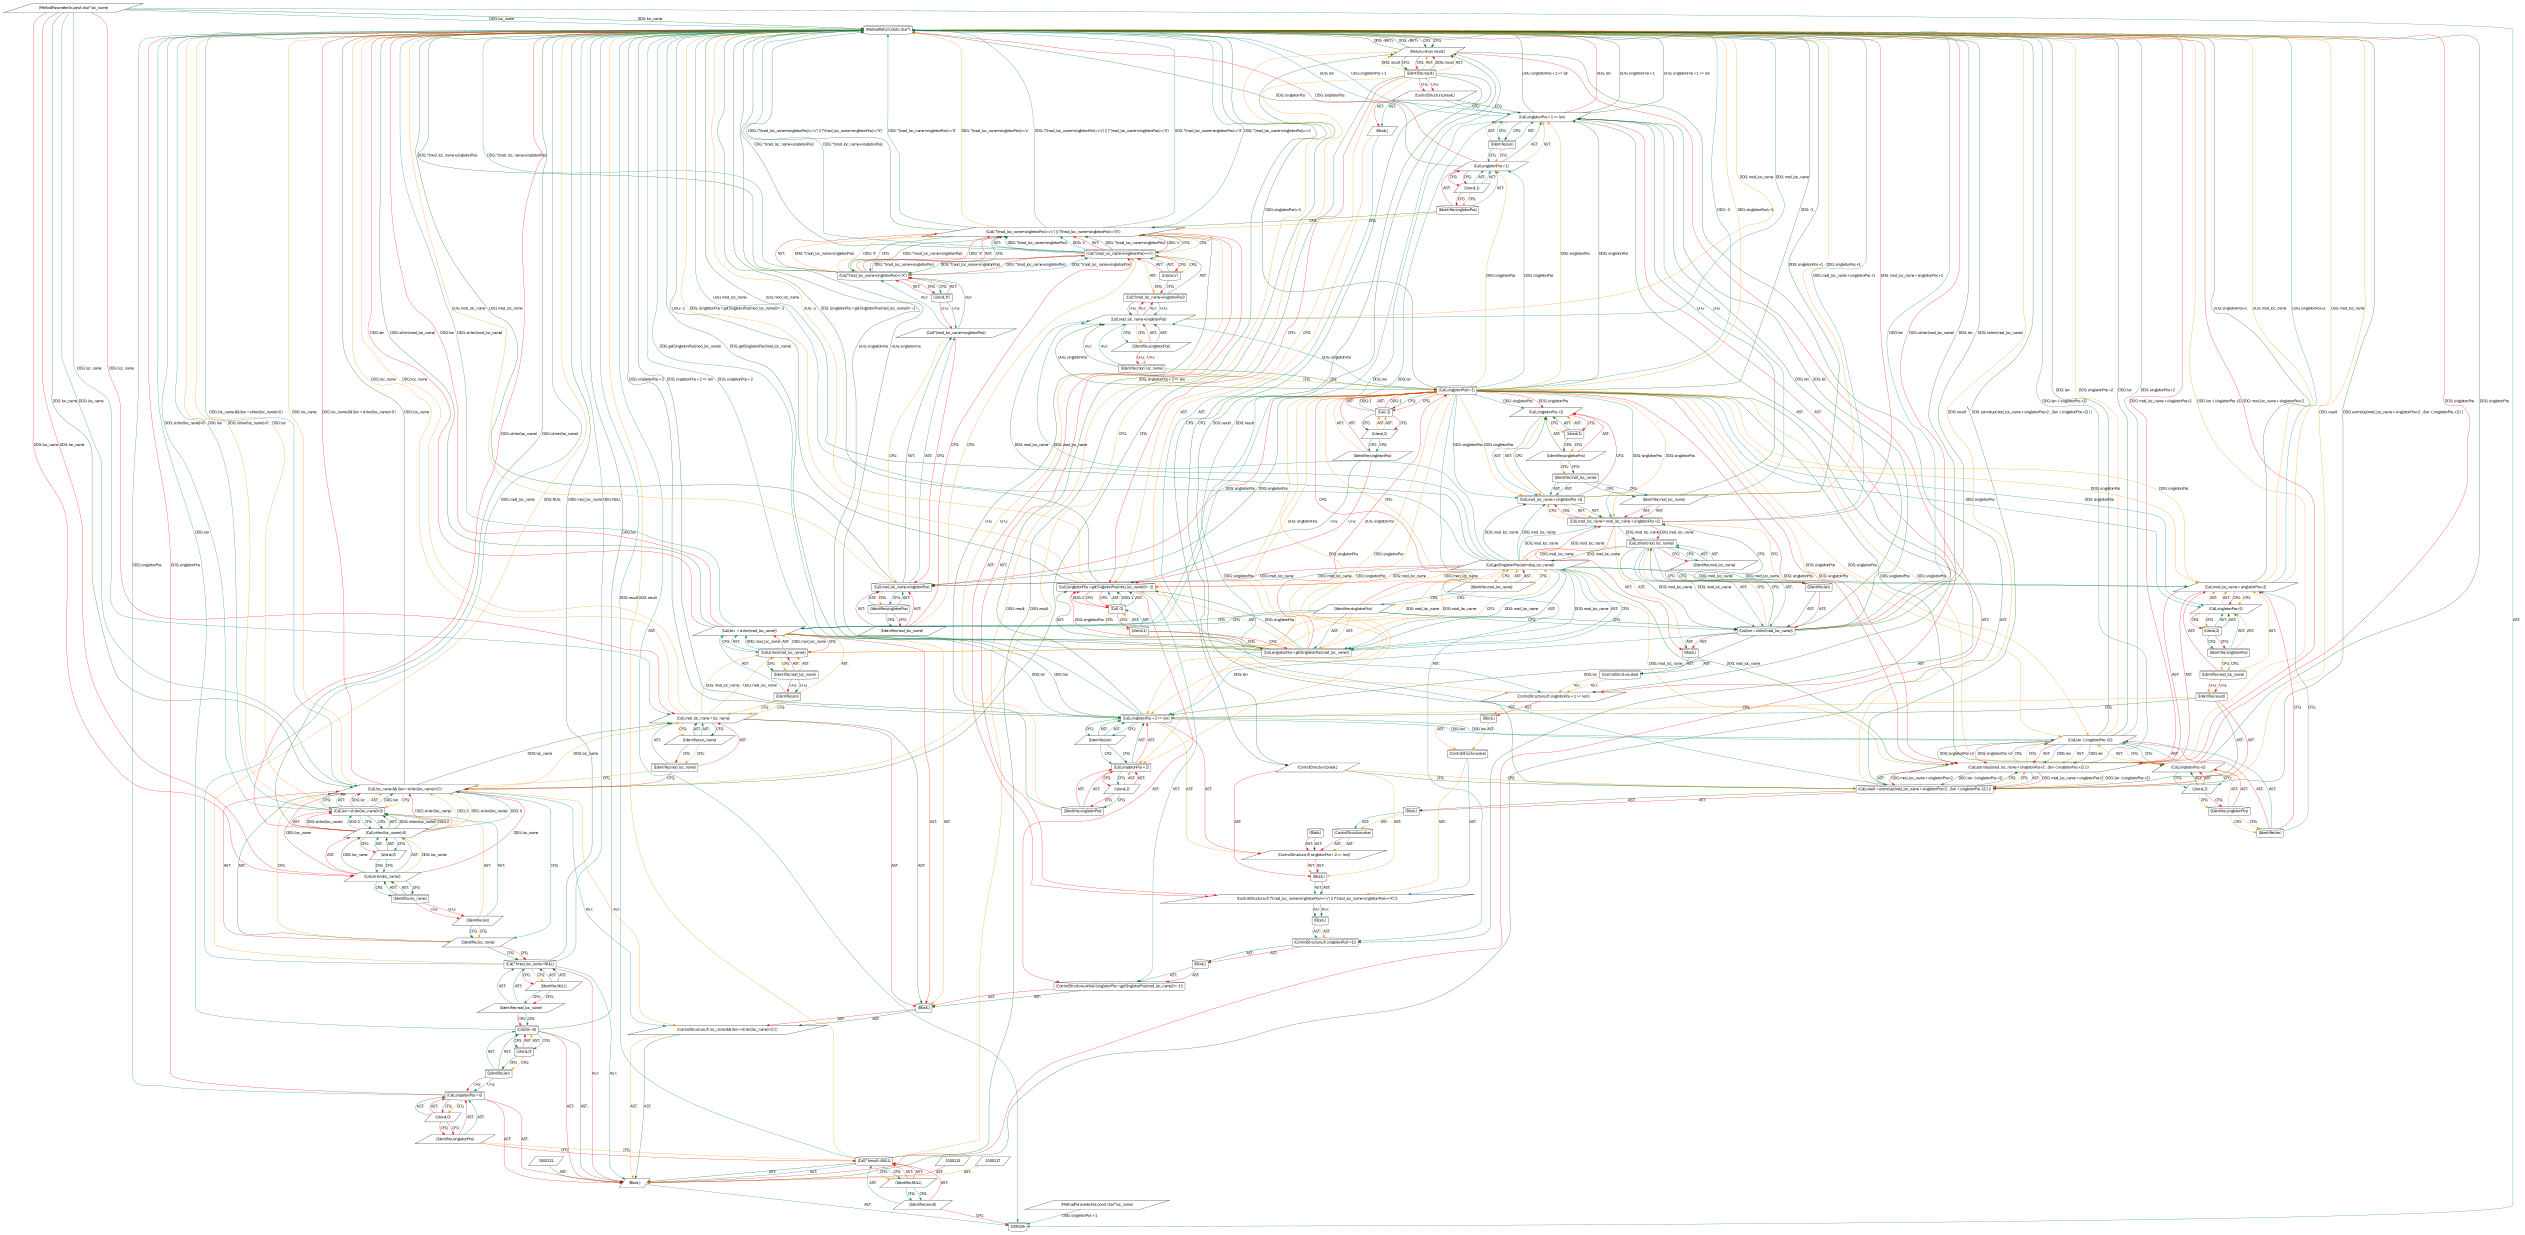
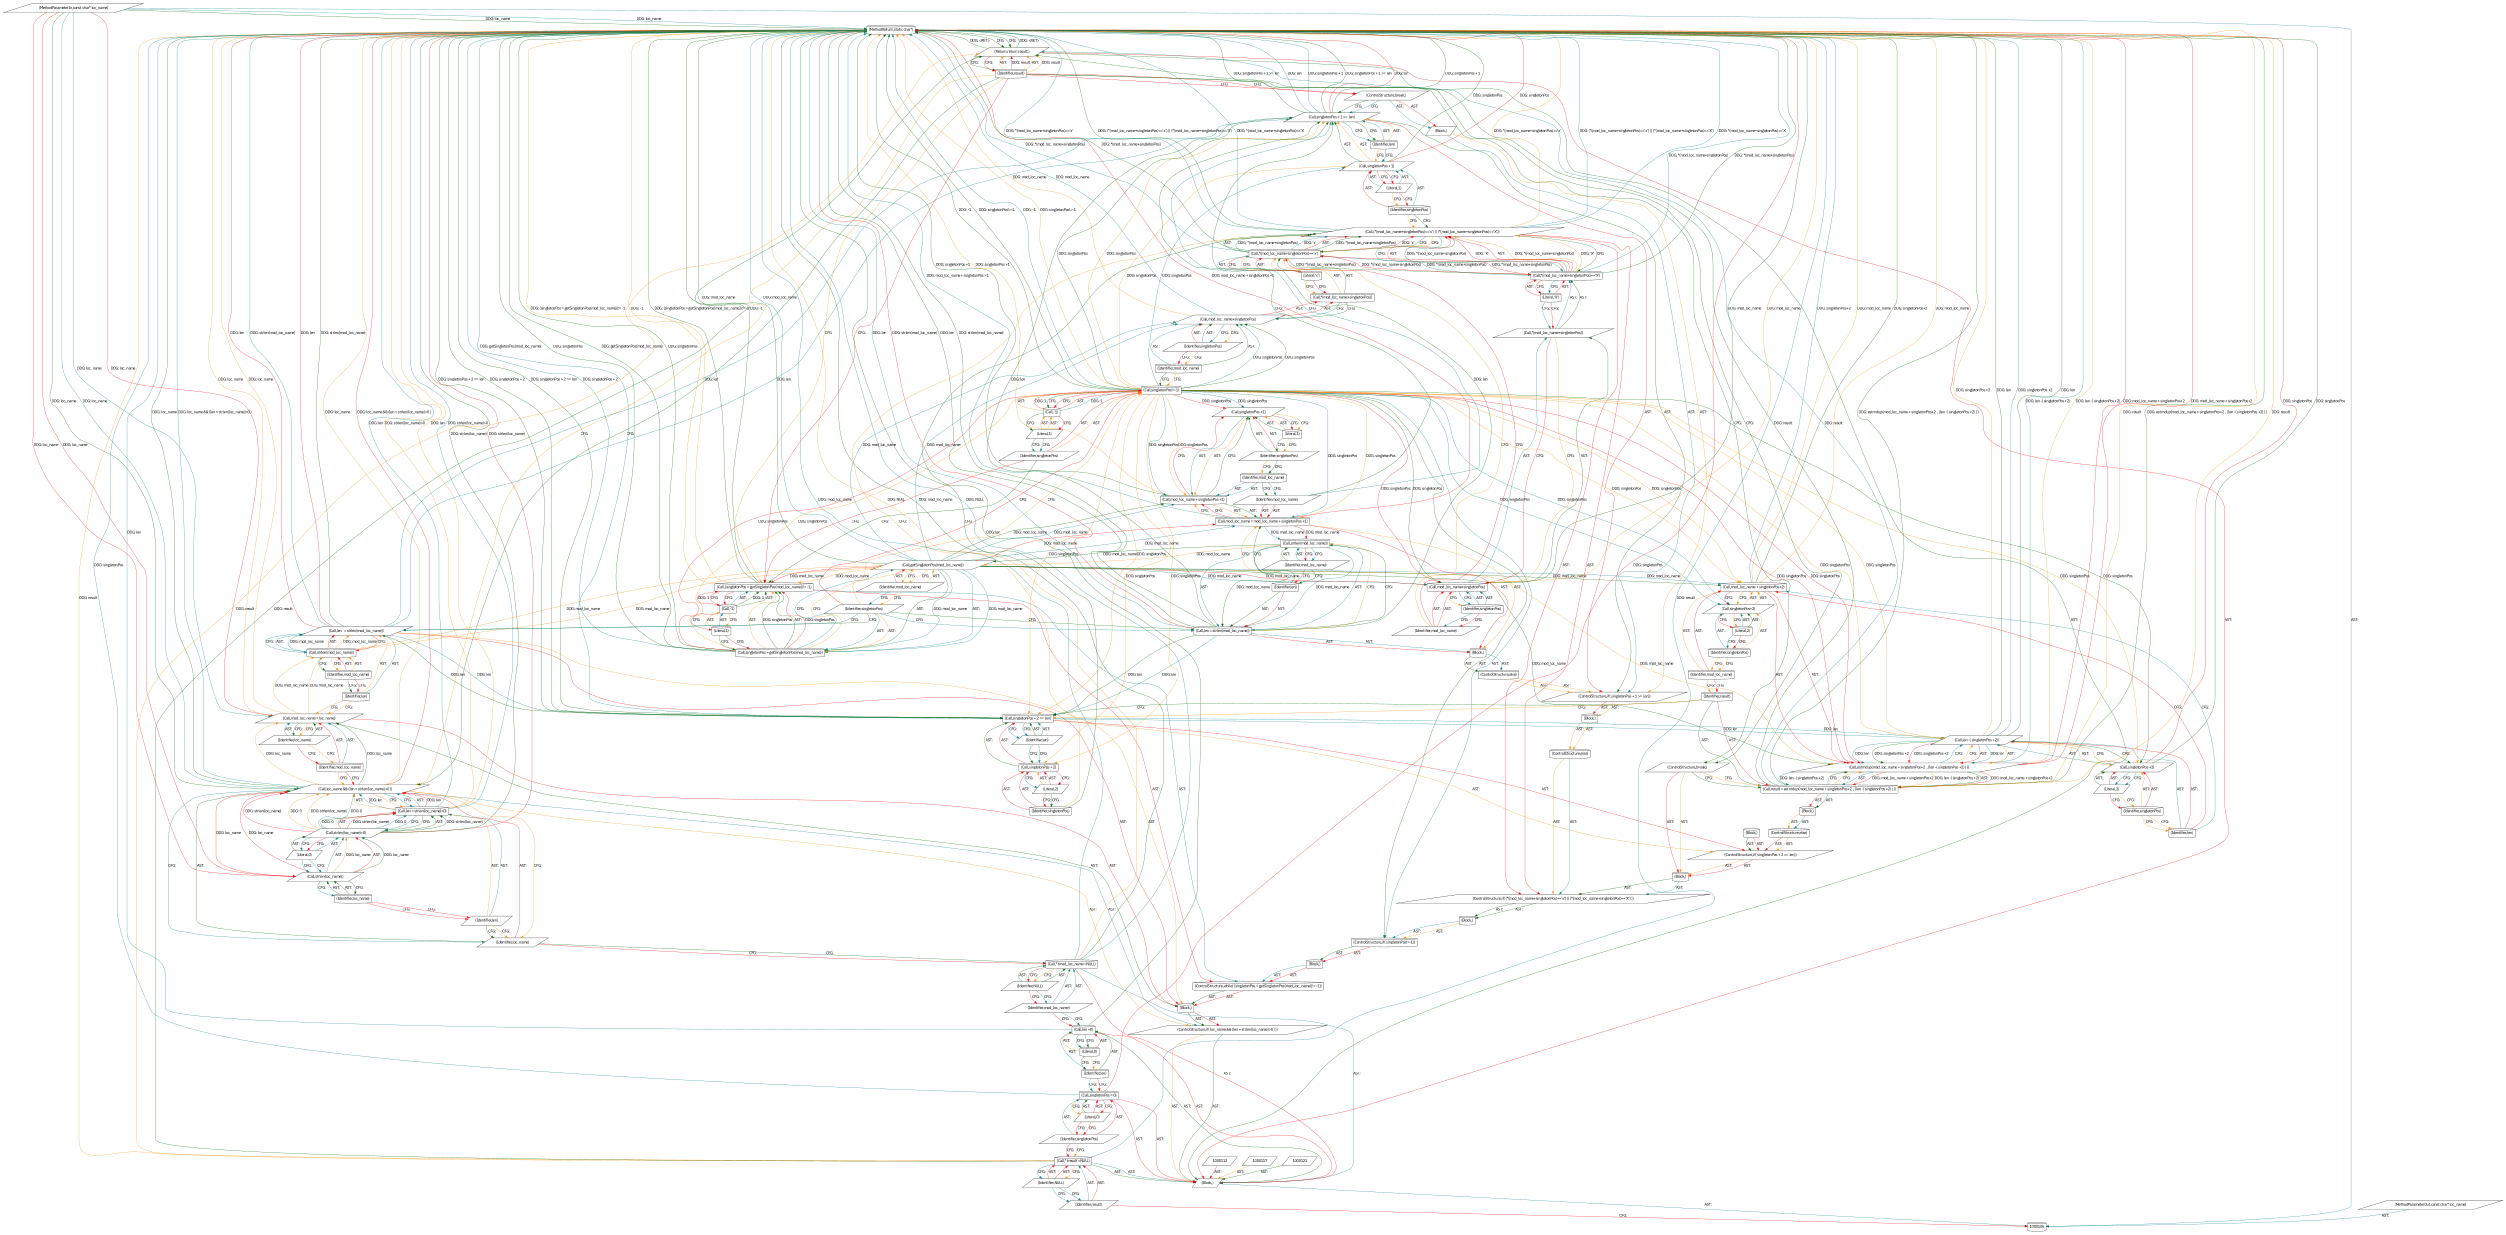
(1520, 565) -> (933, 565)
(2235, 587) -> (1754, 587)
(659, 600) -> none
(1080, 1216) -> (2386, 1216)
